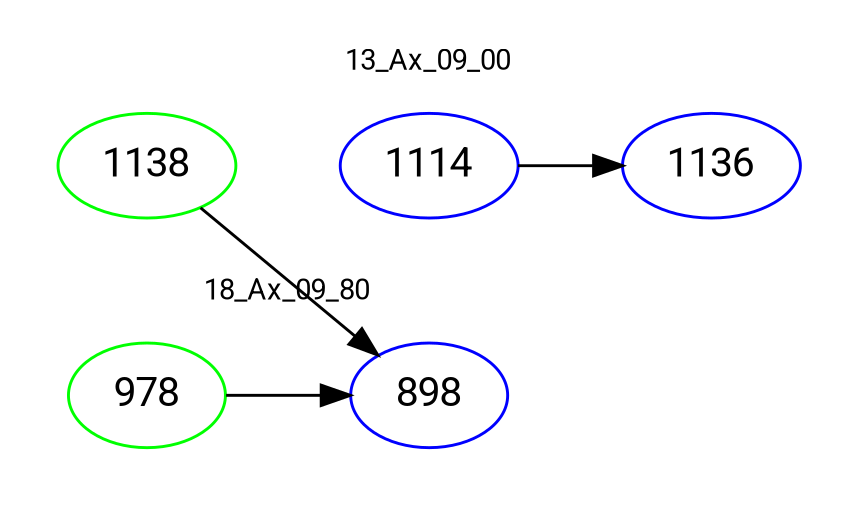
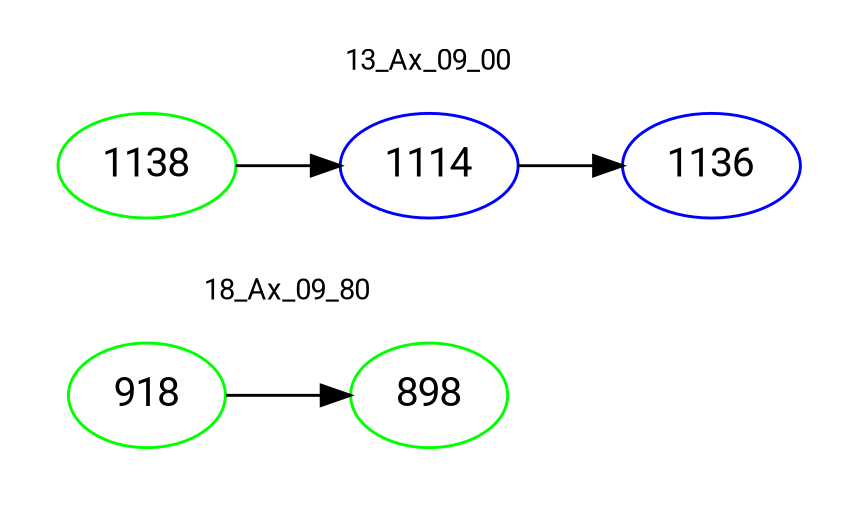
(293, 285) -> (273, 166)
(147, 395) -> (147, 395)
(429, 395) -> (429, 395)
